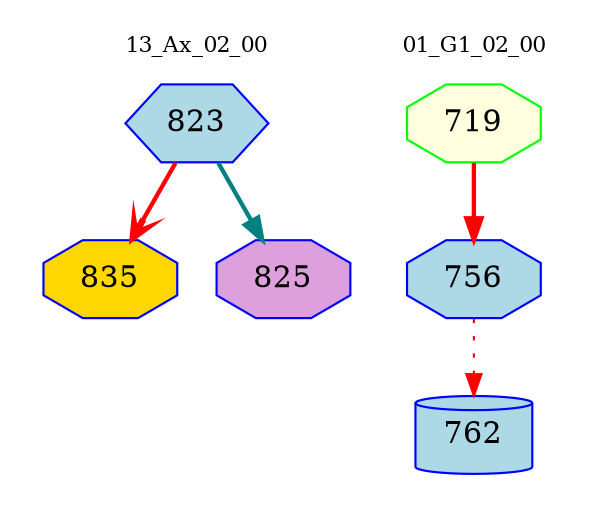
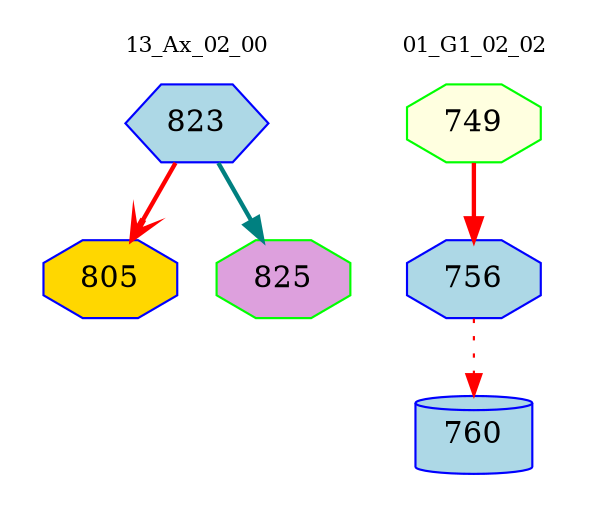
(475, 47) -> (475, 47)
(474, 123) -> (474, 123)
(110, 279) -> (110, 279)
(283, 279) -> (283, 279)
(474, 435) -> (474, 435)
